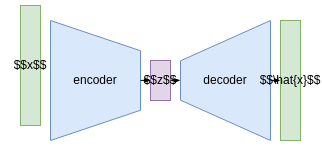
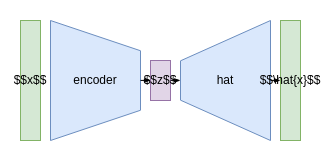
(31, 66) -> (31, 81)
(226, 81) -> (226, 81)
